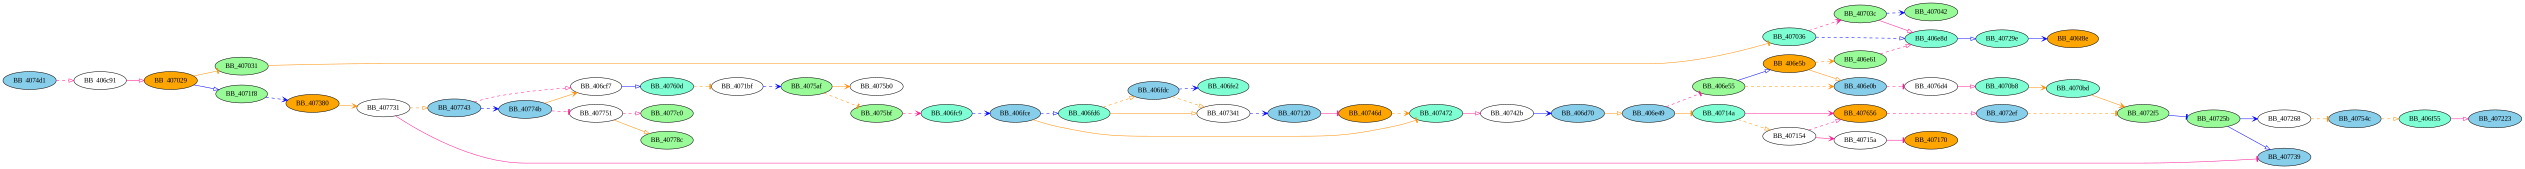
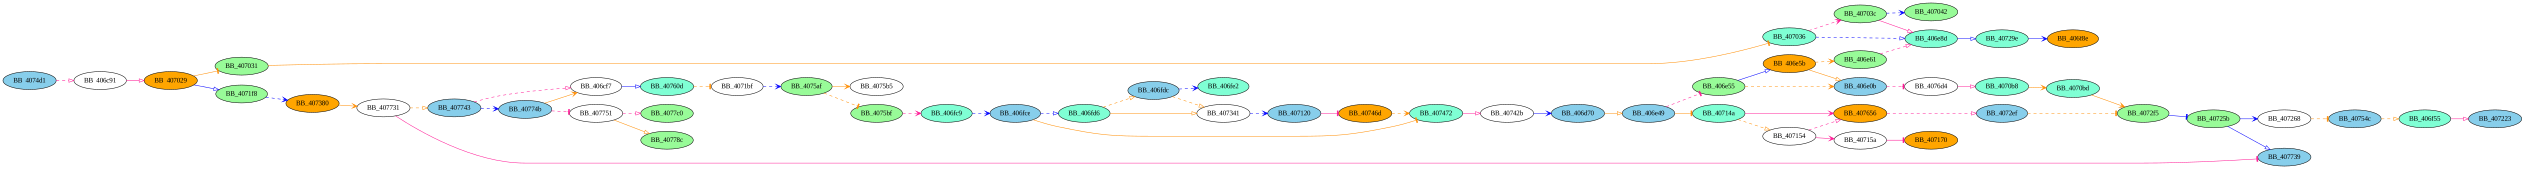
(877, 87) -> (877, 87)
